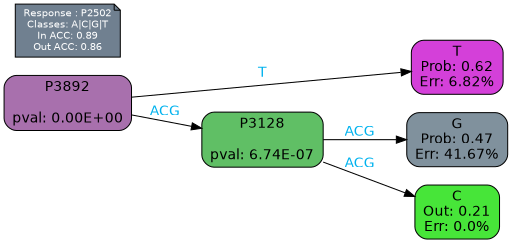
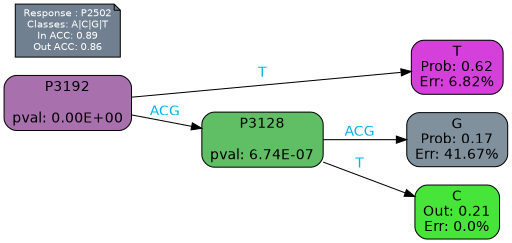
(68, 103) -> (68, 103)
(457, 140) -> (457, 140)
(360, 164) -> (360, 164)
